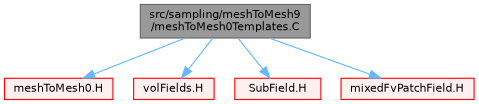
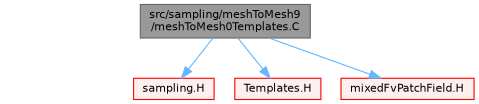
(59, 89) -> none
(174, 89) -> (174, 89)
(278, 89) -> (278, 89)
